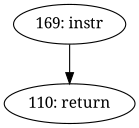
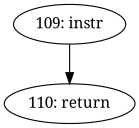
(70, 24) -> (70, 24)
